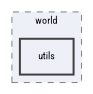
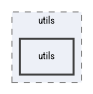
(47, 21) -> (47, 21)
